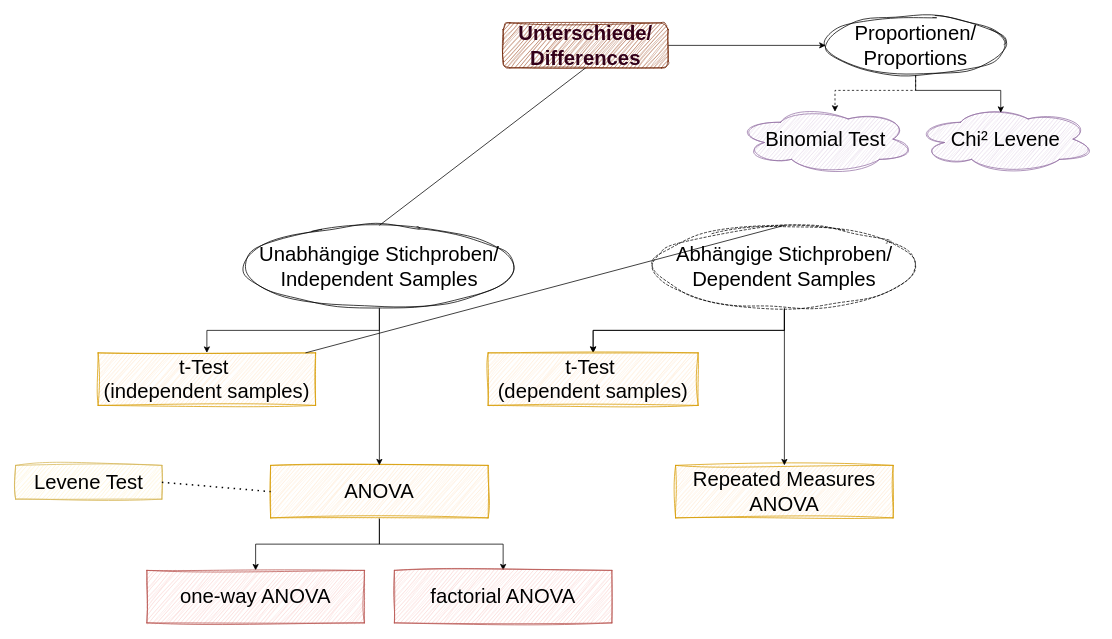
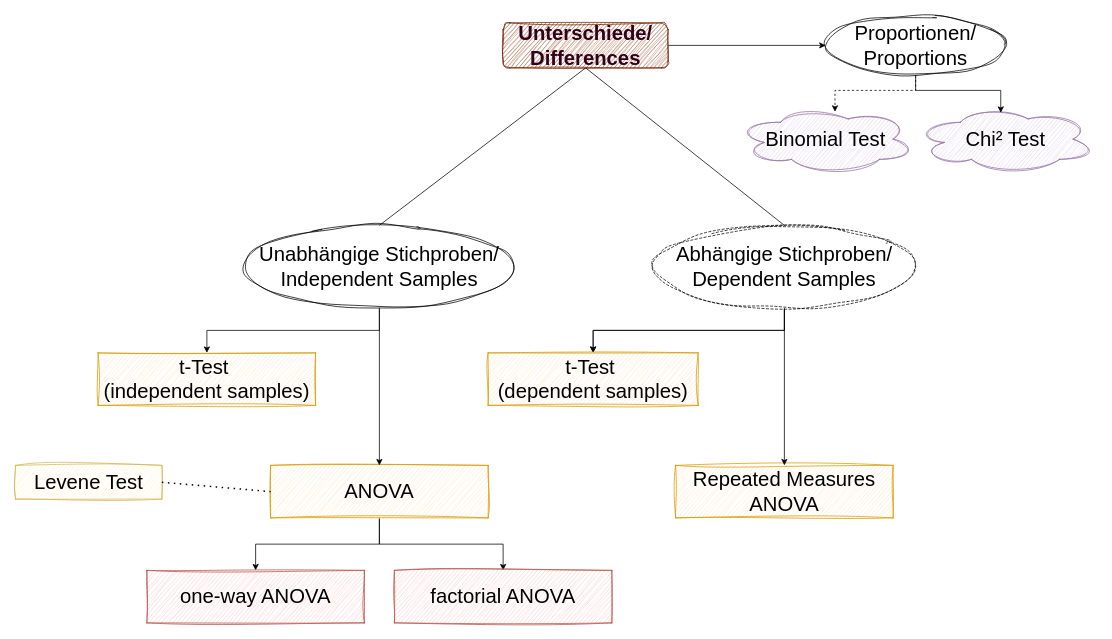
(1005, 139) -> (1005, 139)
(479, 307) -> (684, 146)
